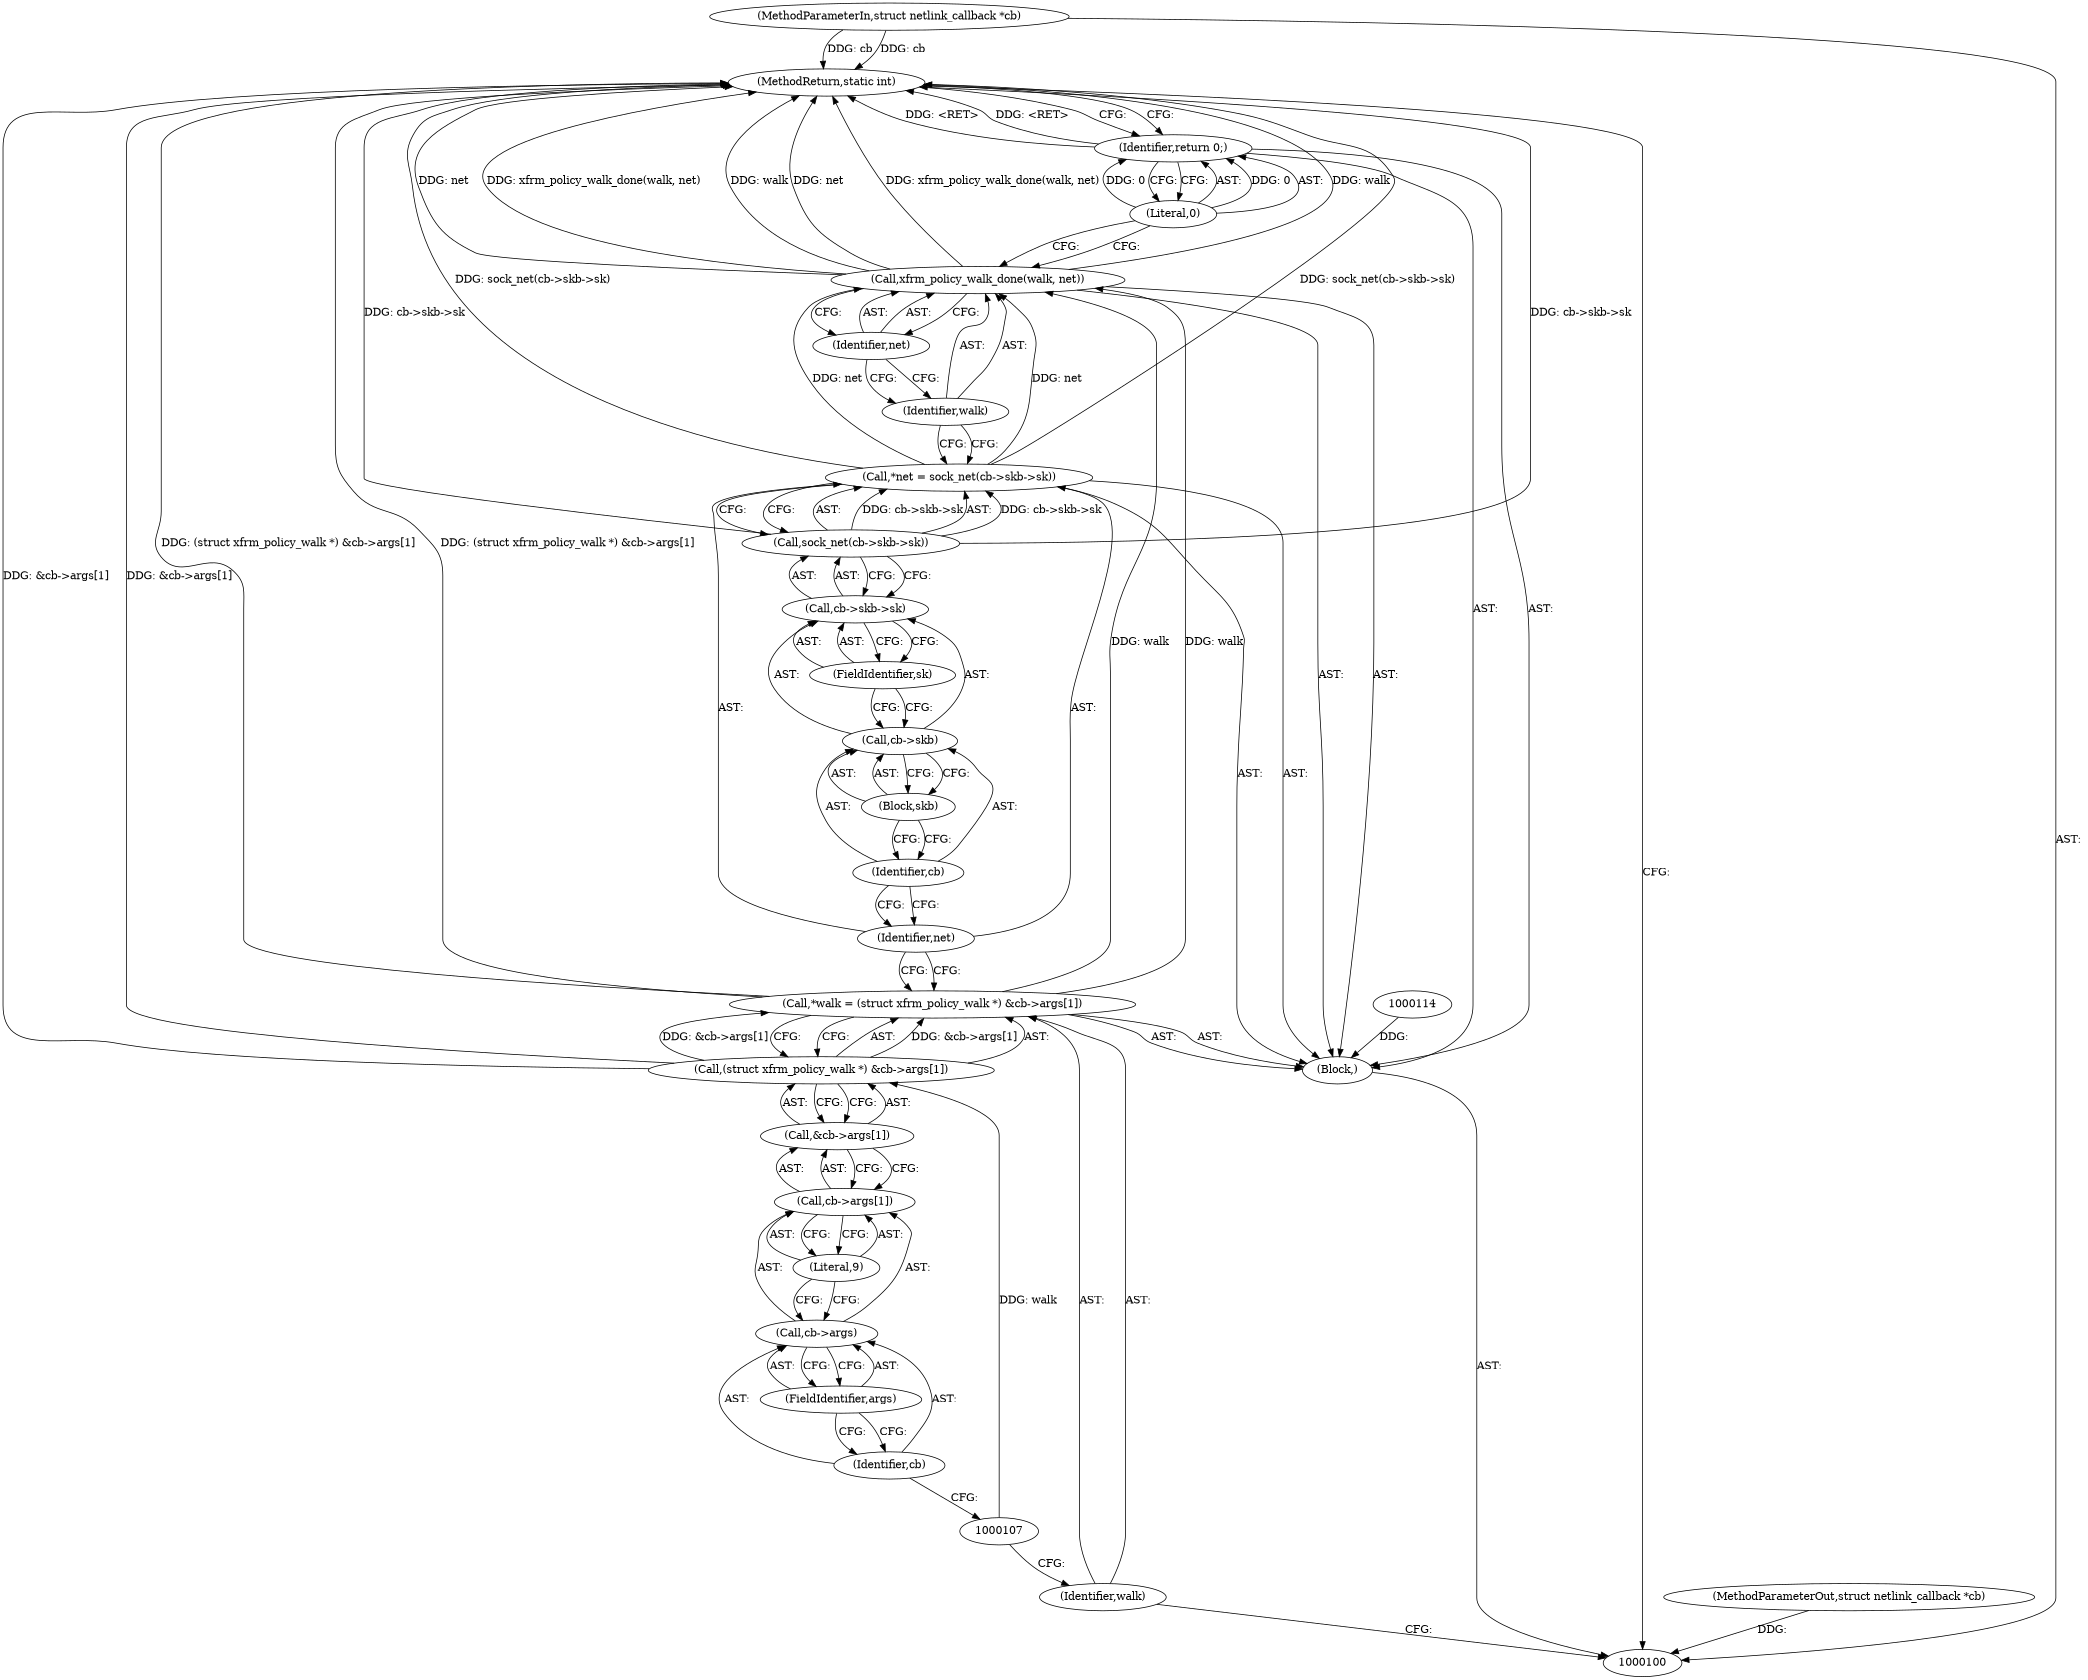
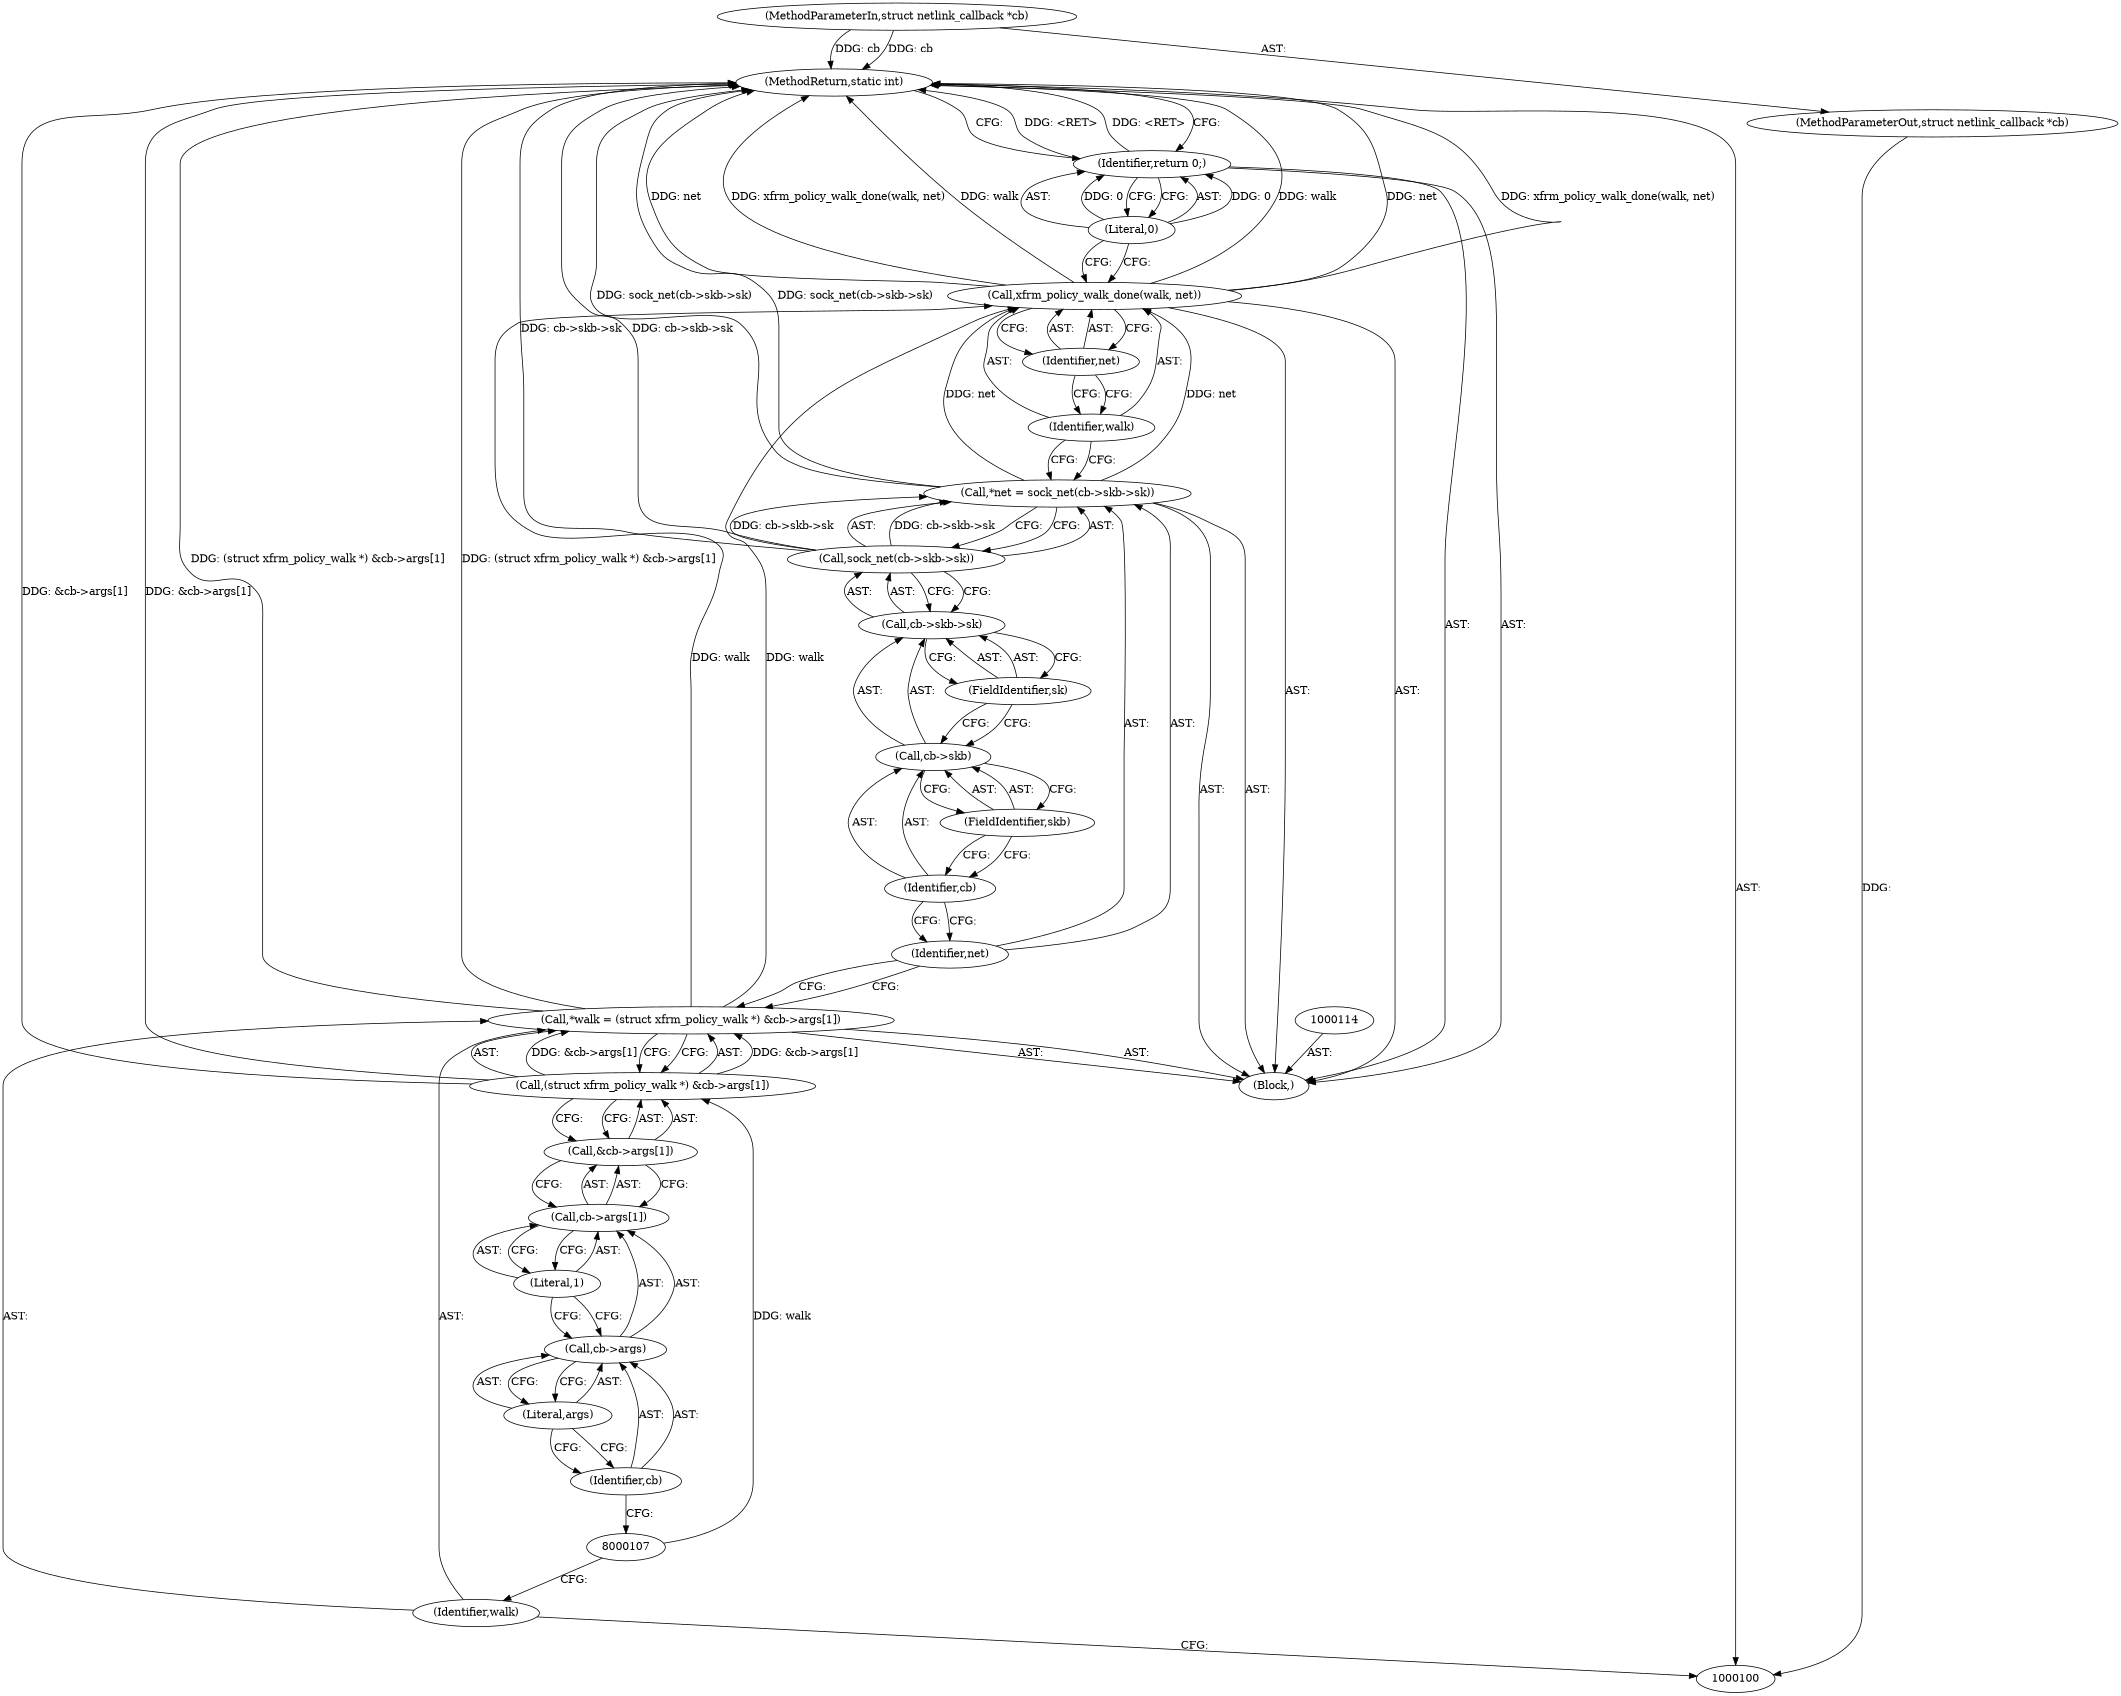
(2056, 531) -> (1410, 70)
(908, 807) -> (1017, 823)
(1658, 873) -> (1750, 889)
(1395, 1037) -> (1322, 1053)
(836, 1268) -> (557, 1284)
(1477, 1371) -> none
(841, 1400) -> (558, 1415)
(999, 1531) -> (626, 1547)
